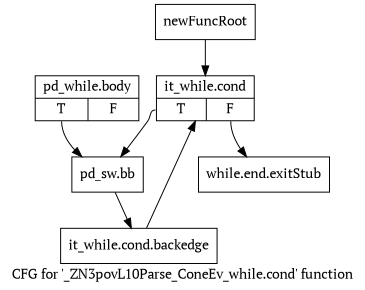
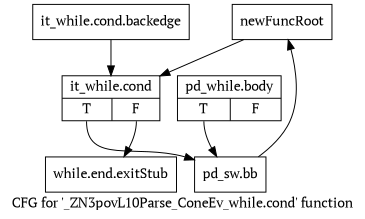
(121, 206) -> (294, 109)
